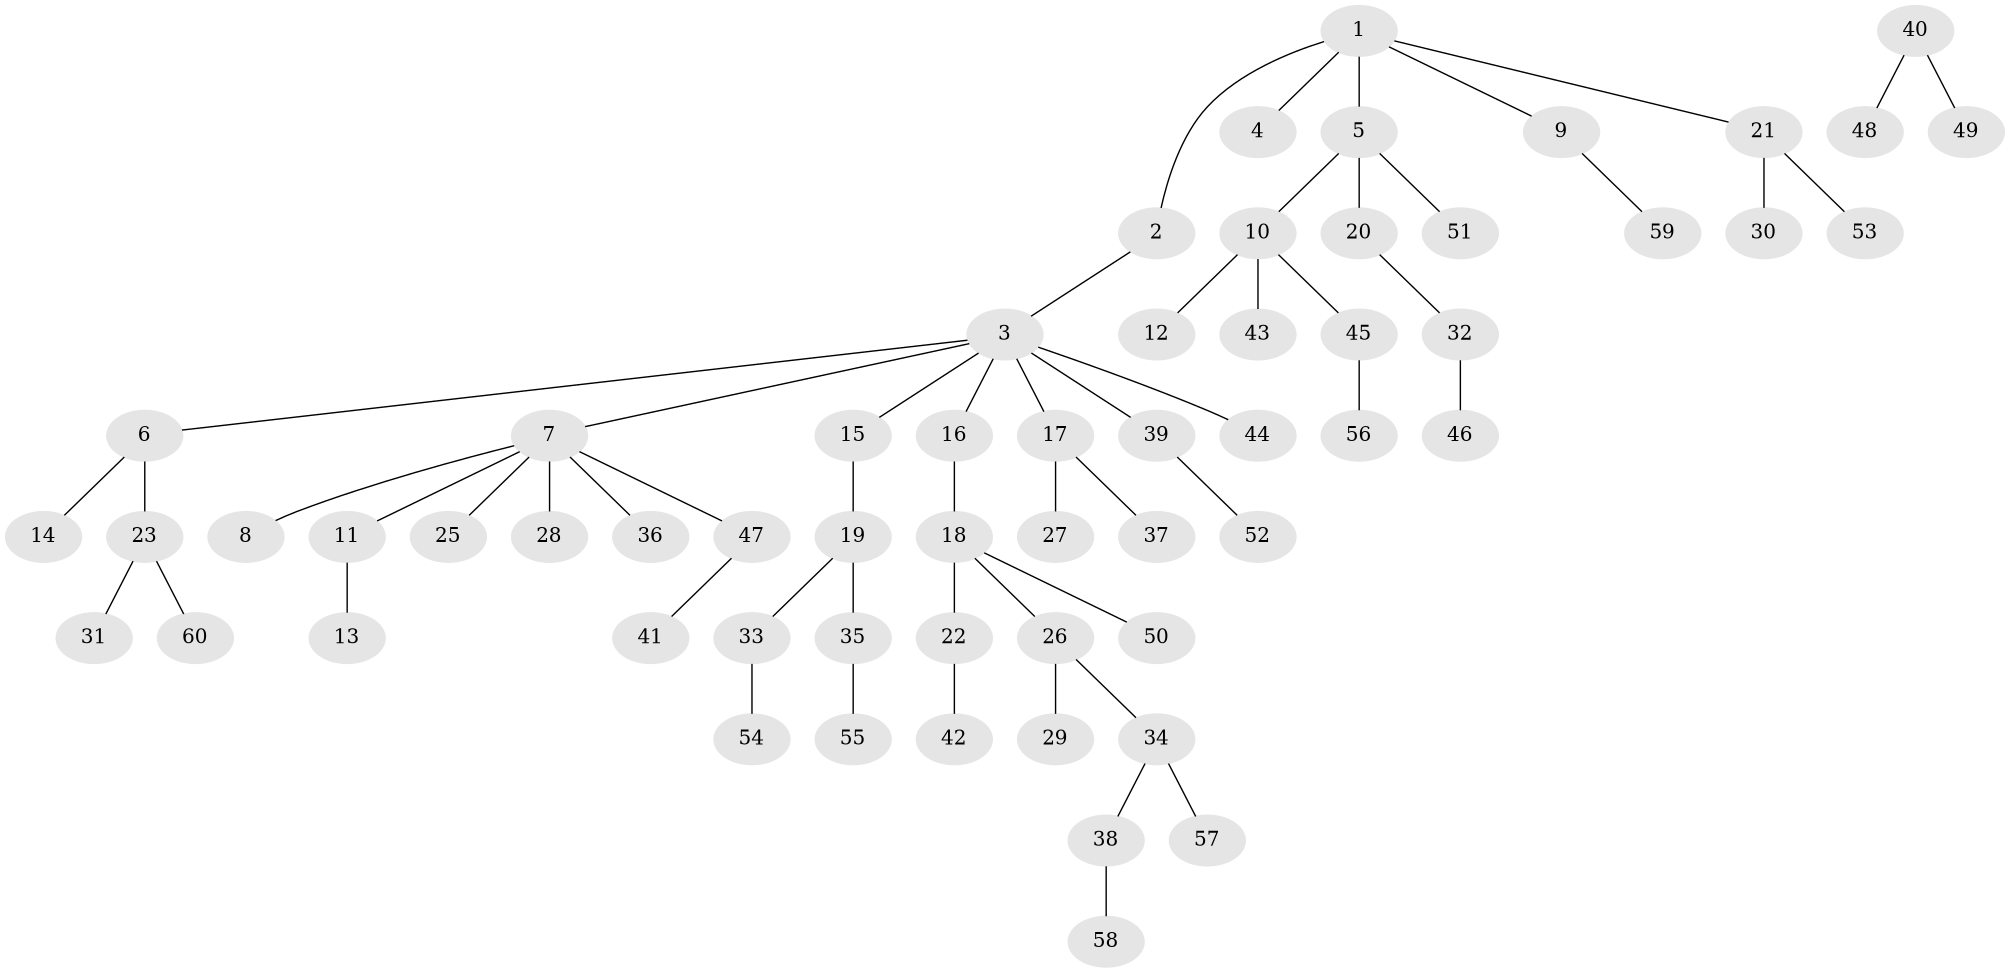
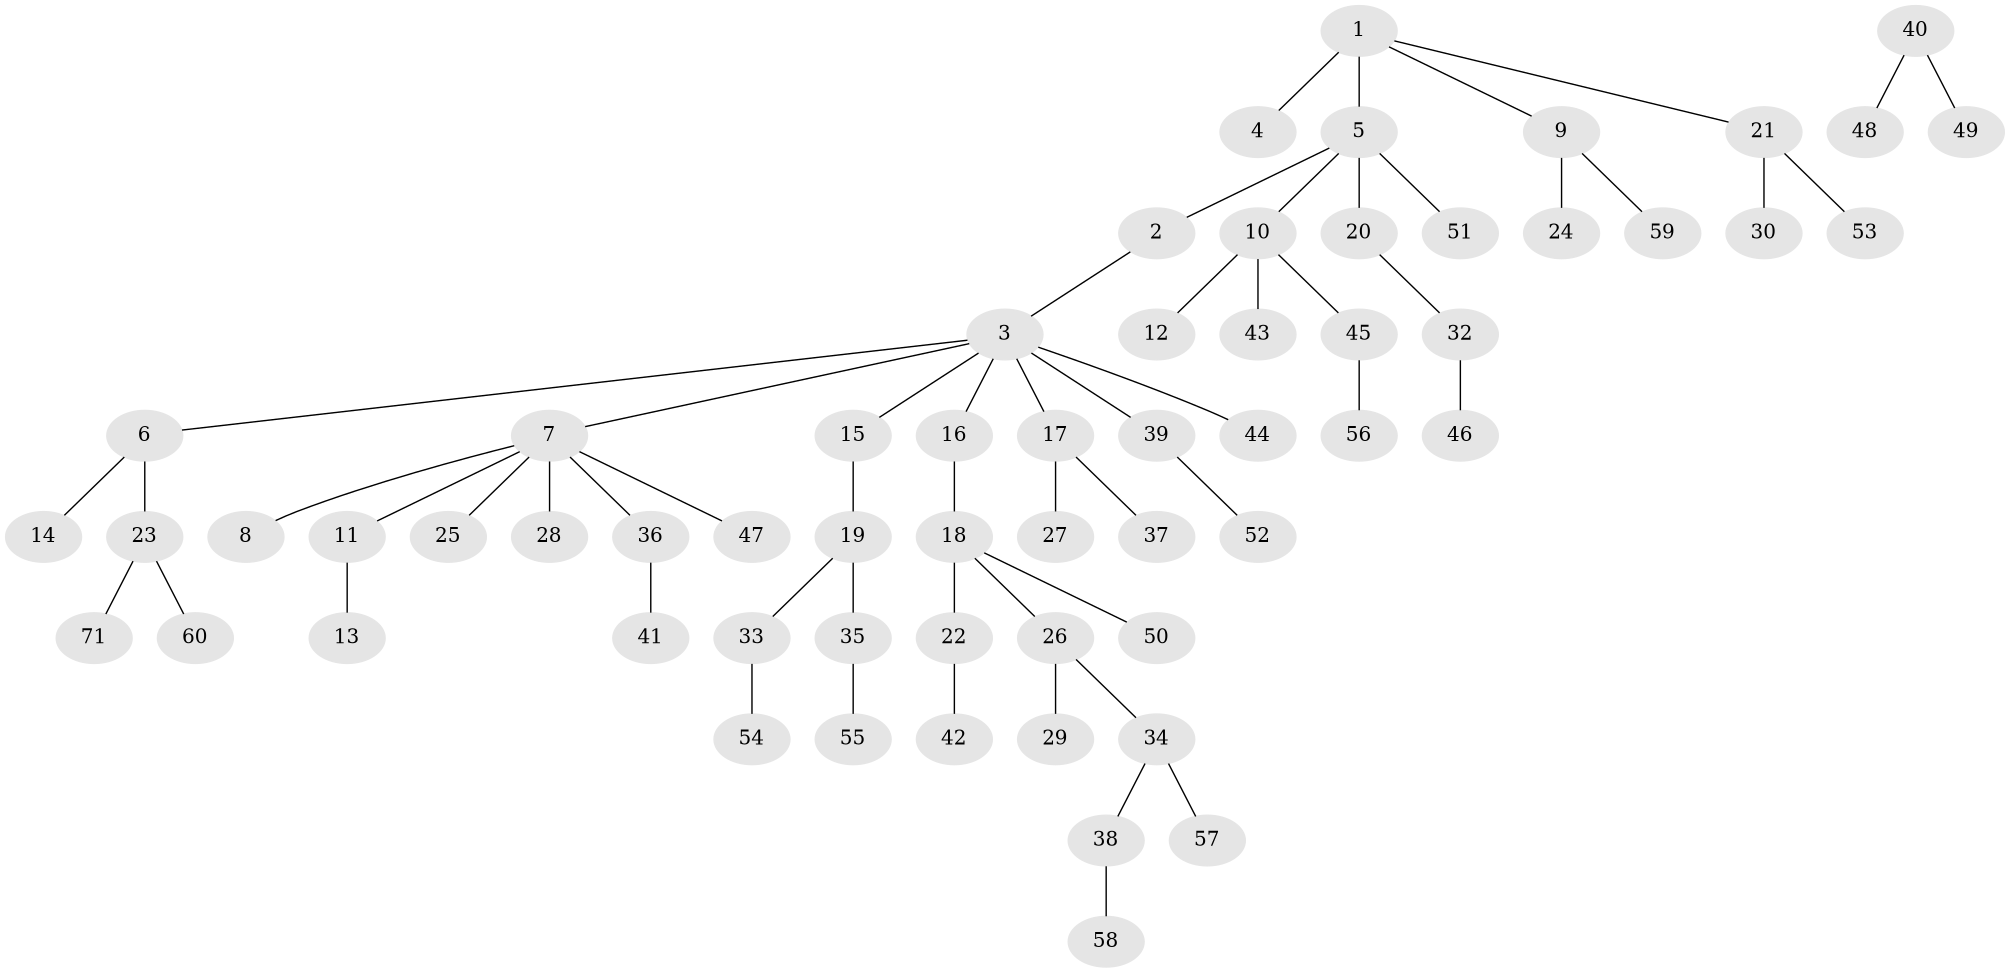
(1216, 99) -> (1258, 183)
none -> (1562, 233)
(702, 587) -> (651, 588)
(94, 638) -> (94, 638)
